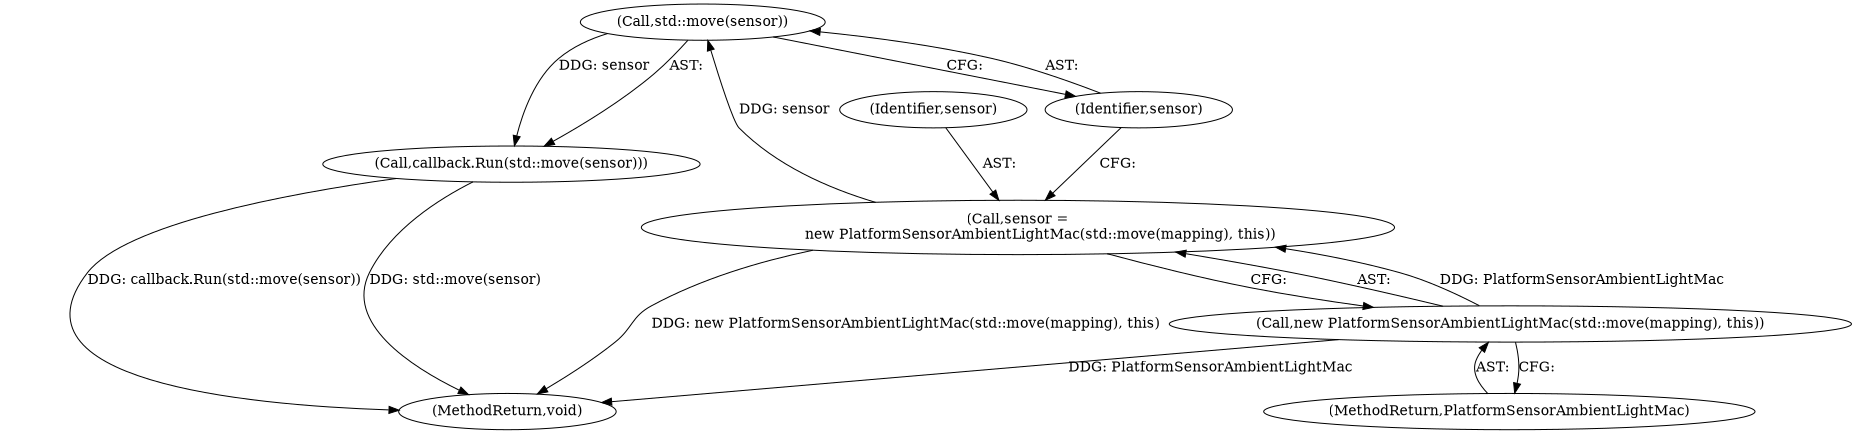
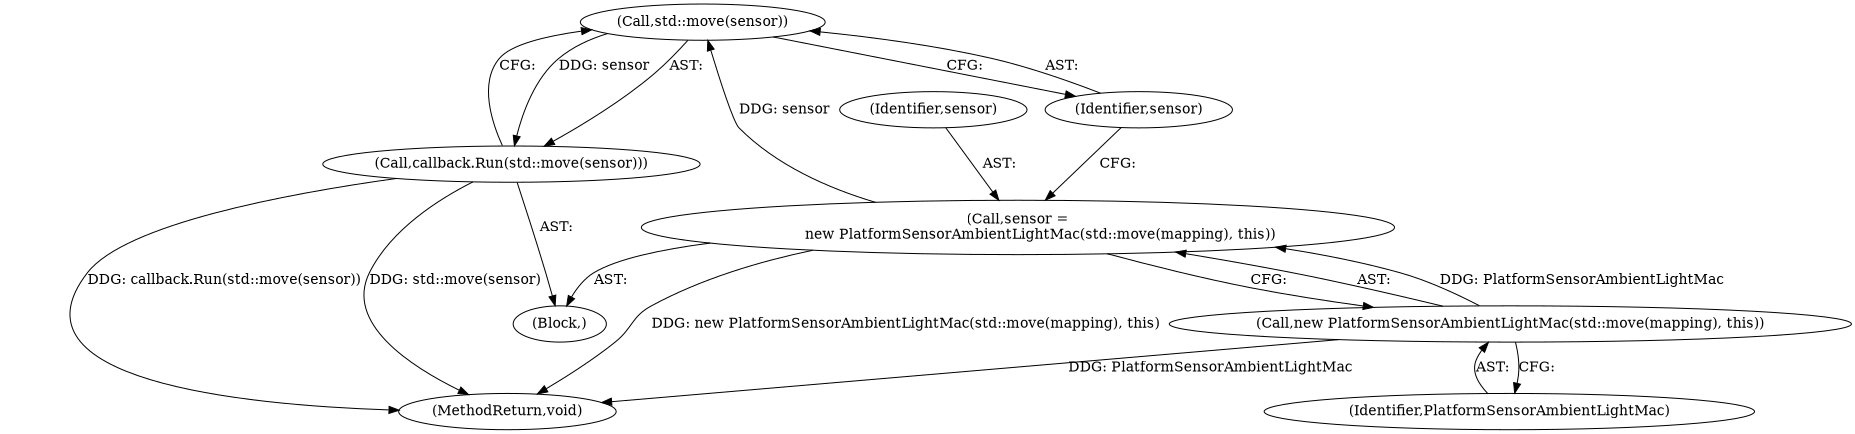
none -> (498, 60)
none -> (560, 324)
(1509, 412) -> (1509, 412)
